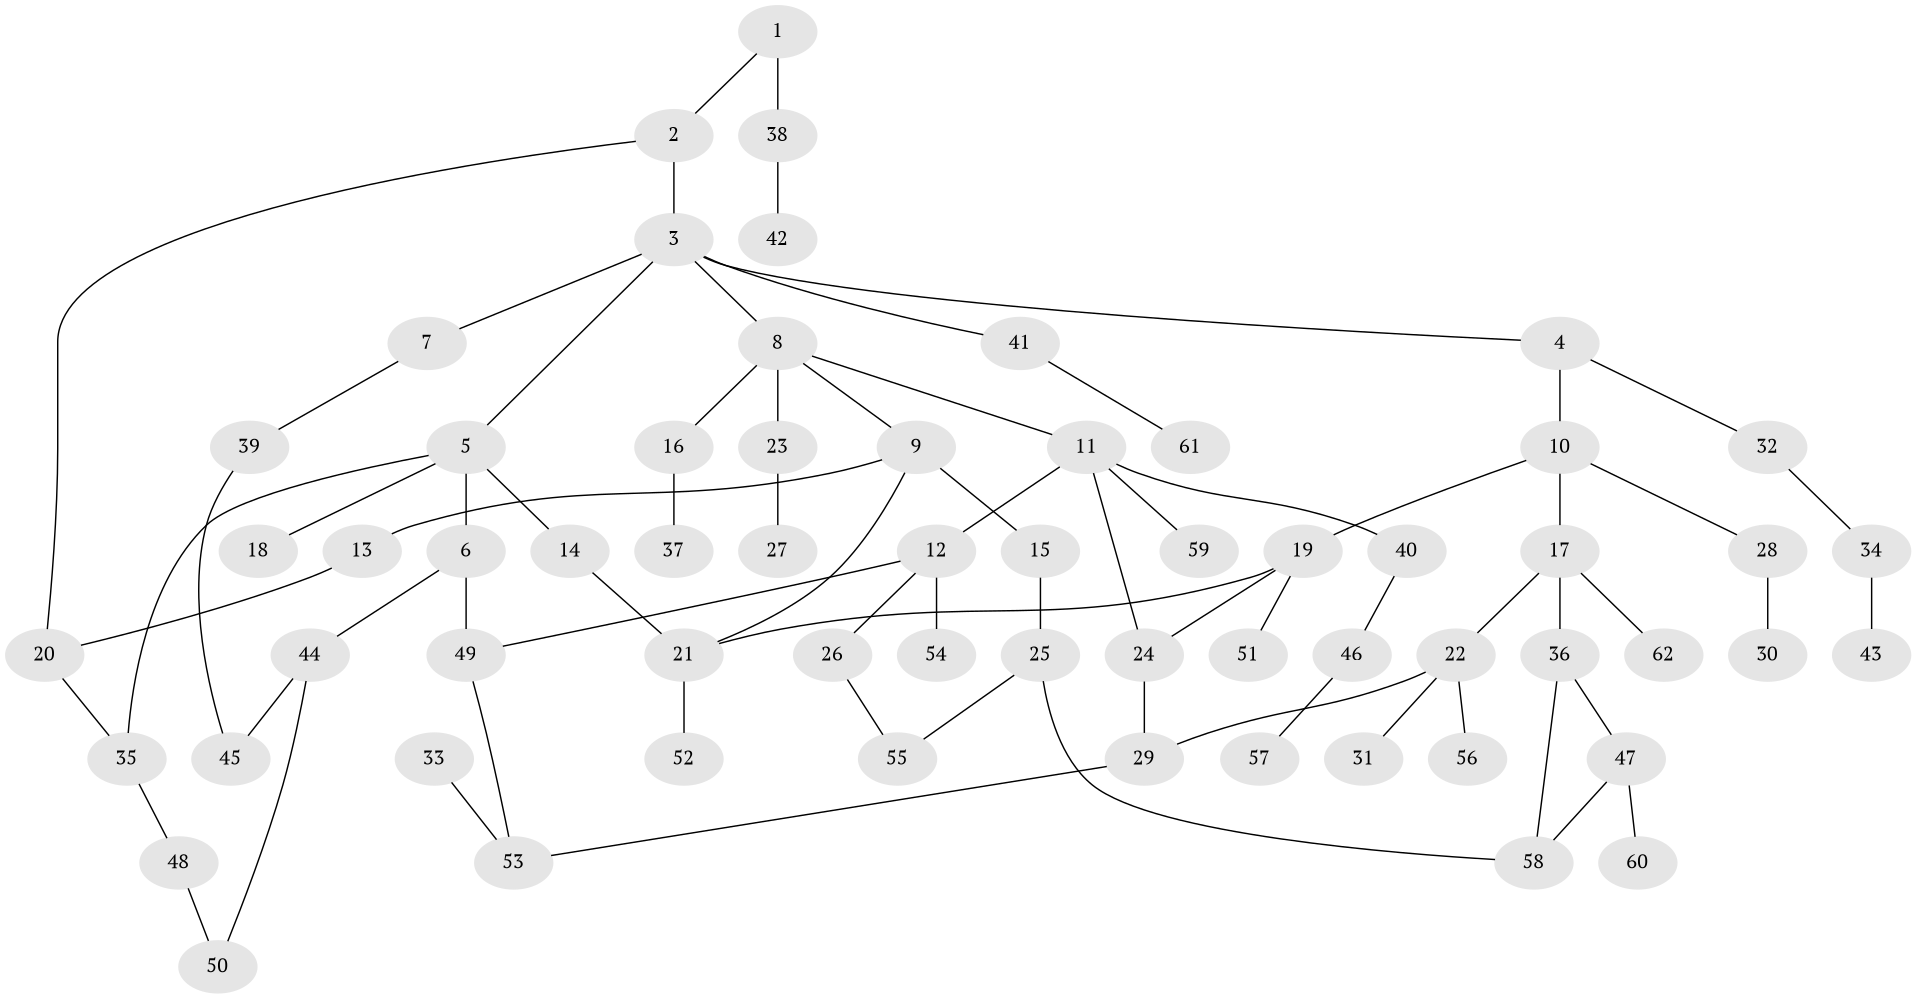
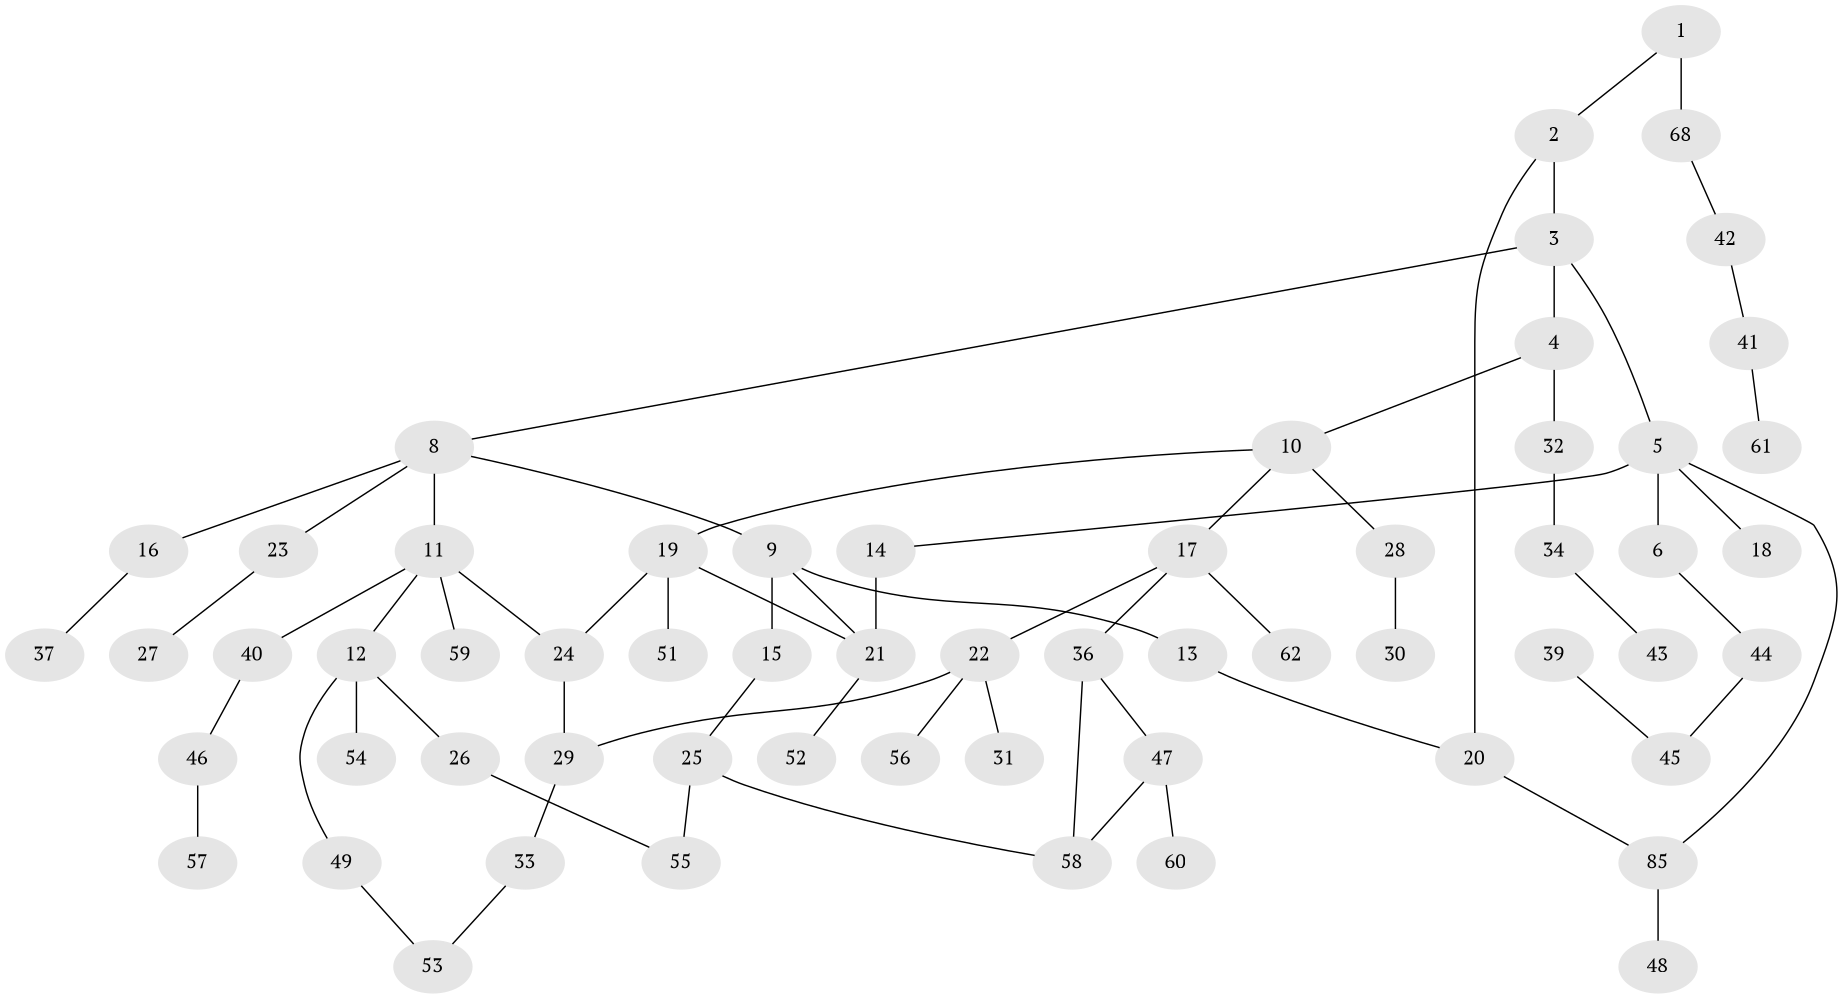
(778, 136) -> (1681, 136)
(842, 301) -> (1737, 291)
(427, 343) -> none
(466, 603) -> none
(127, 759) -> (1658, 863)
(829, 811) -> (545, 811)
(218, 967) -> none
